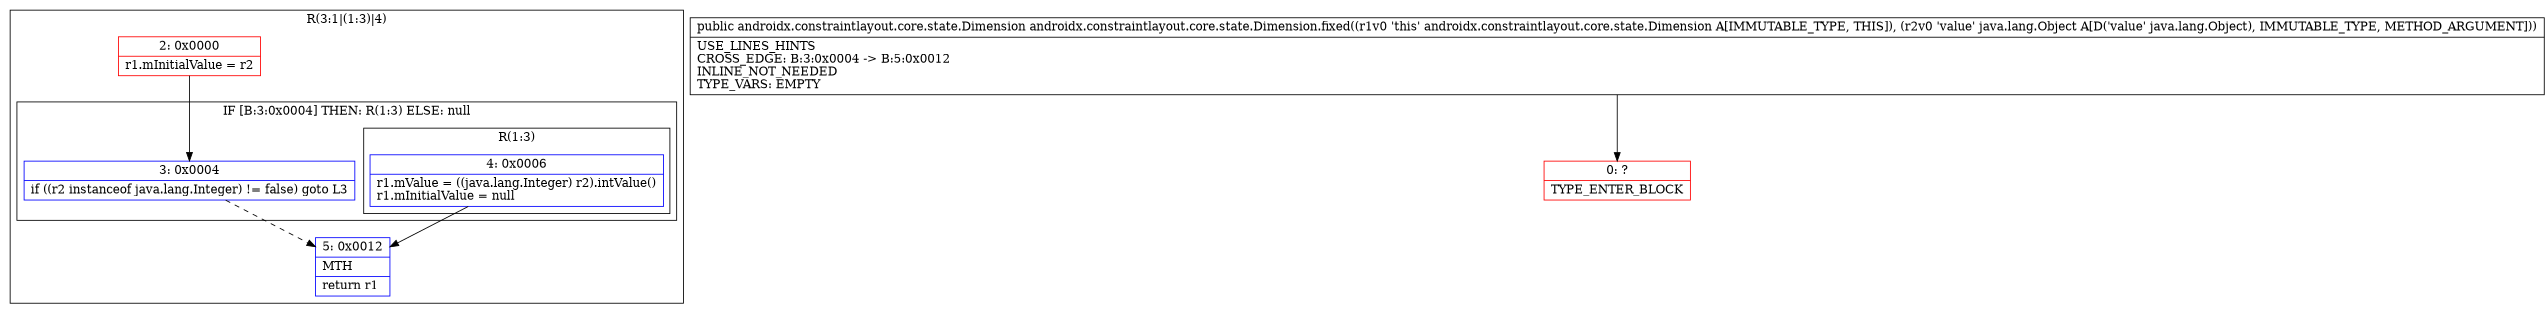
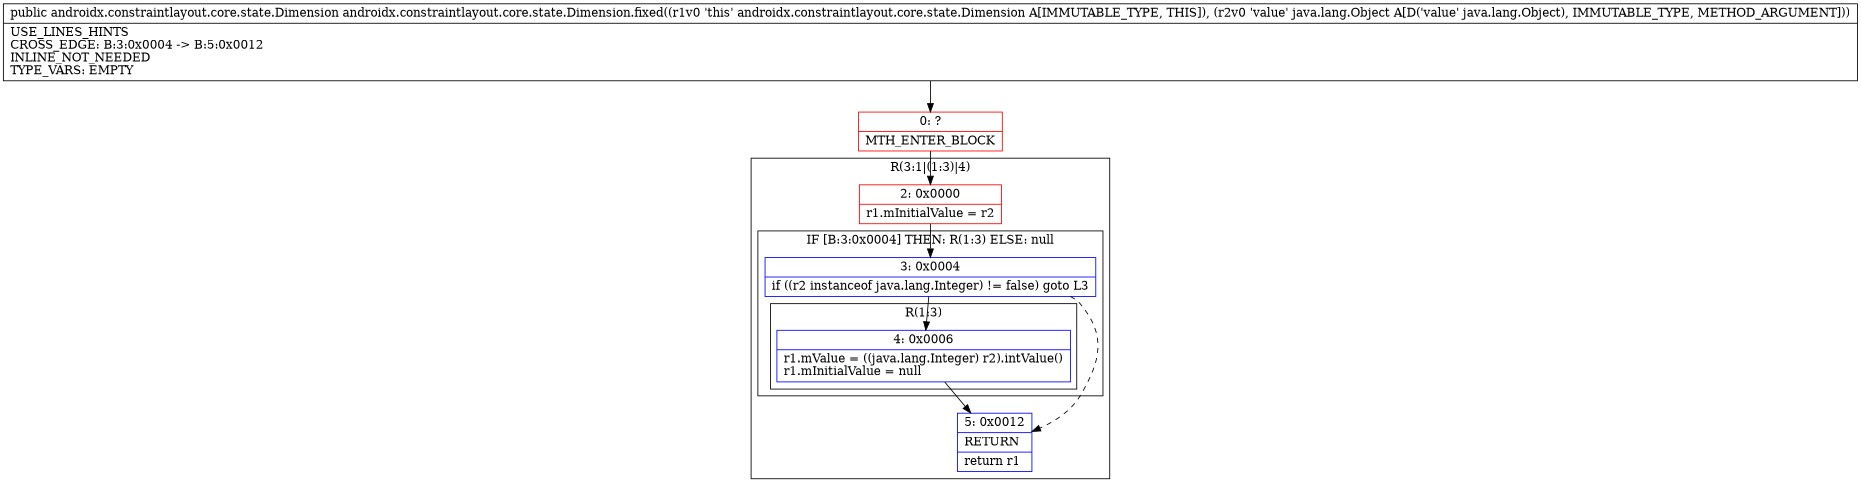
none -> (930, 163)
(1617, 190) -> (930, 141)
(337, 266) -> (992, 442)
none -> (928, 309)
